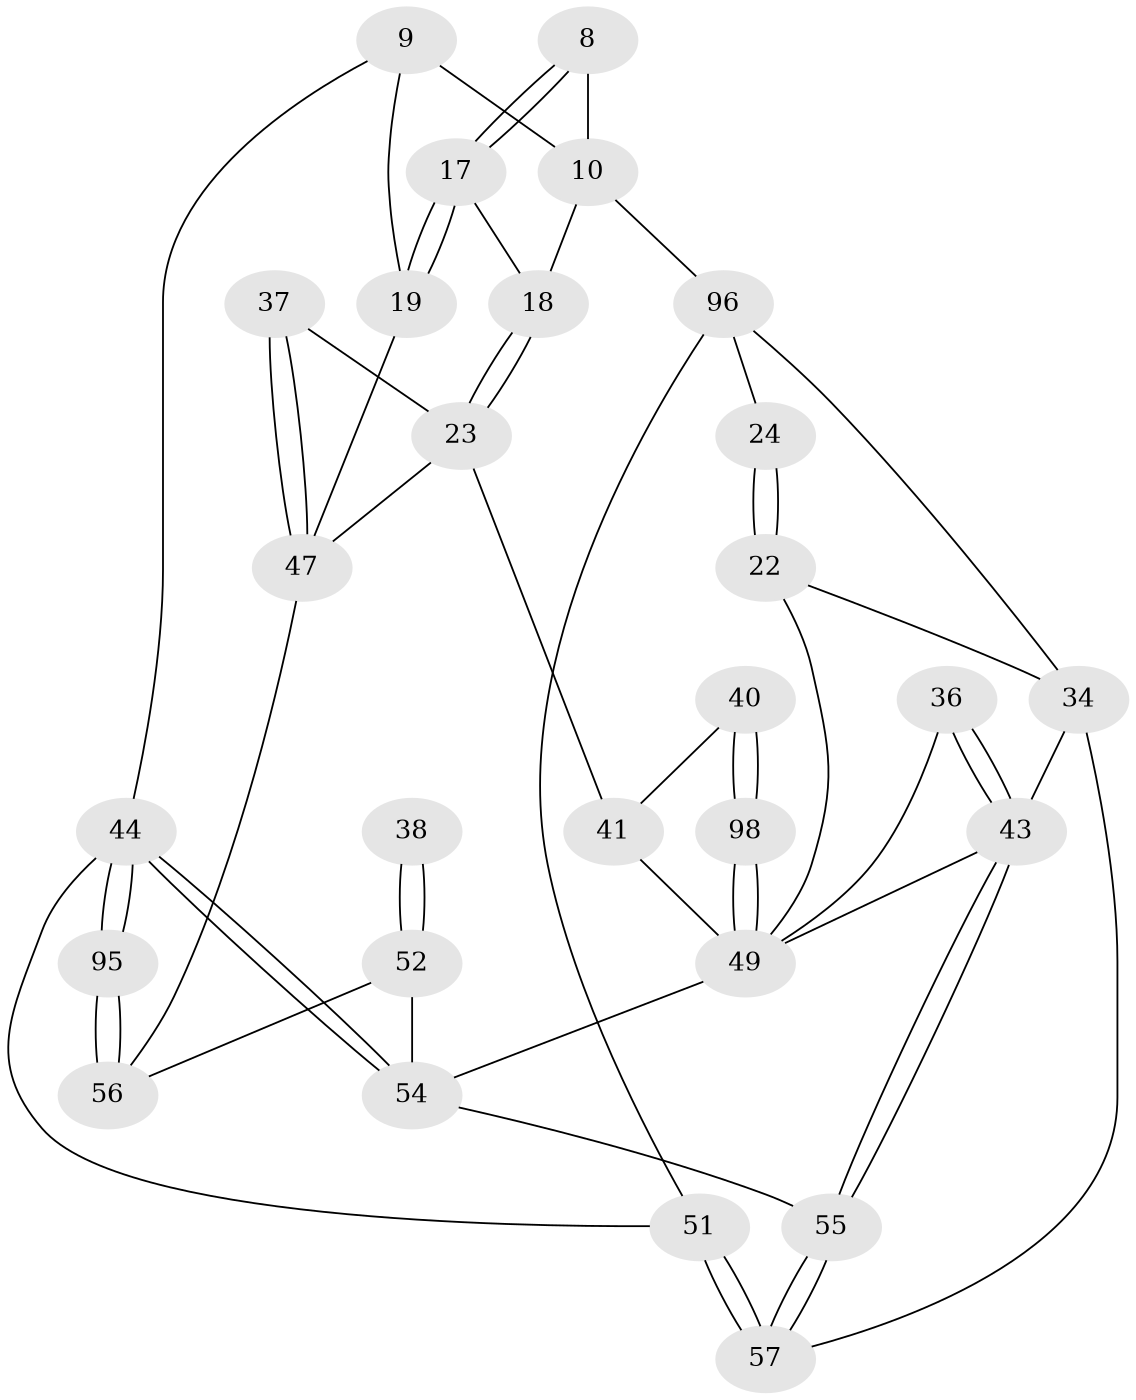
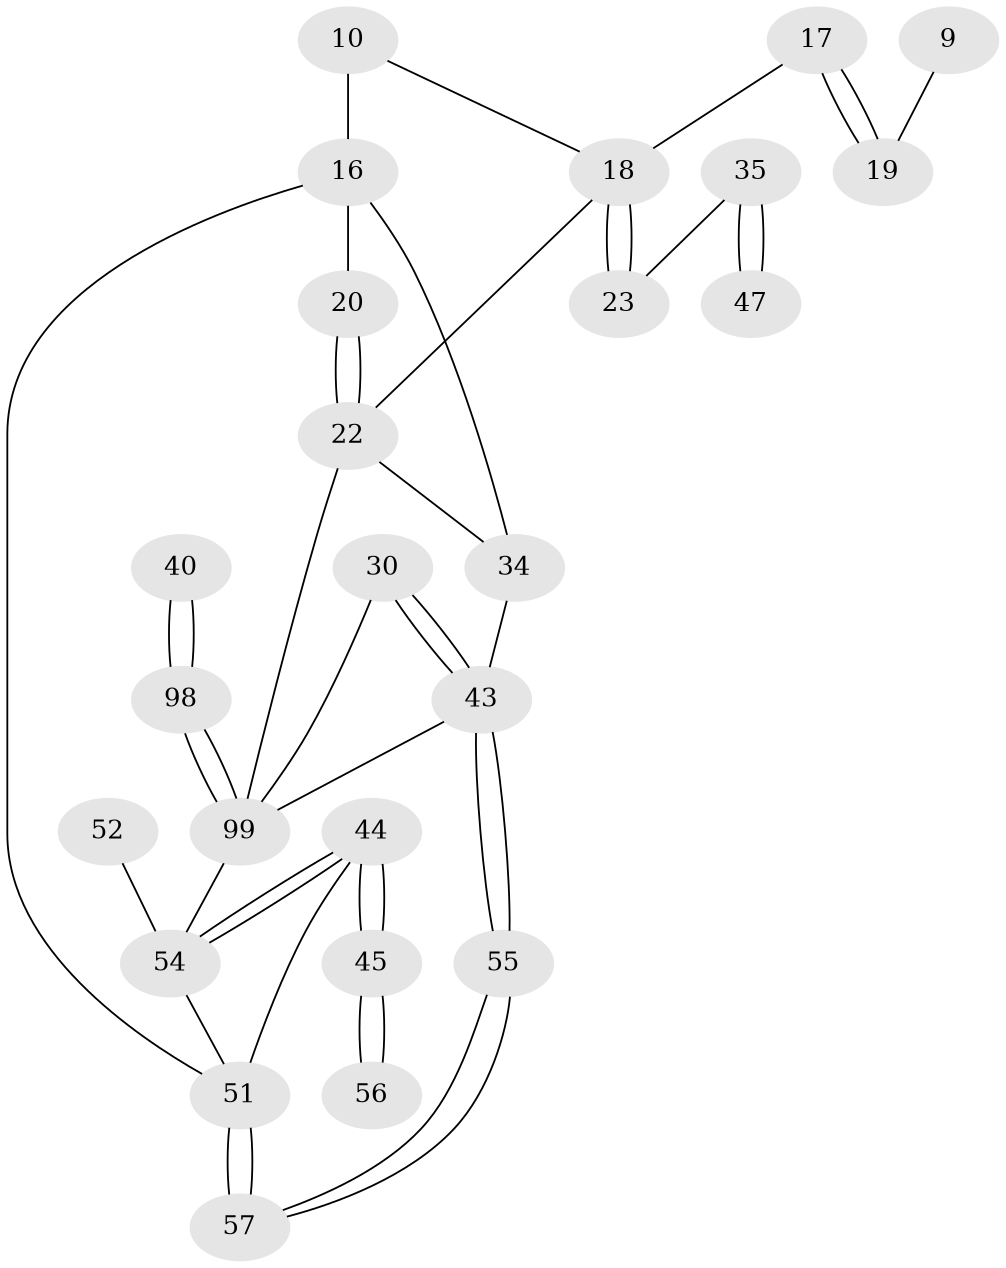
(588, 40) -> none
(495, 104) -> none
(275, 304) -> (751, 172)
none -> (484, 304)
(724, 304) -> (348, 172)
(163, 386) -> none
(354, 436) -> none
(766, 436) -> (348, 304)
(382, 502) -> none
(947, 700) -> (383, 568)
(412, 832) -> none
(614, 832) -> none
(234, 841) -> none
(108, 964) -> (372, 964)
(746, 964) -> (240, 832)
(260, 1030) -> none
(1113, 1124) -> none
(628, 1150) -> (205, 1030)
